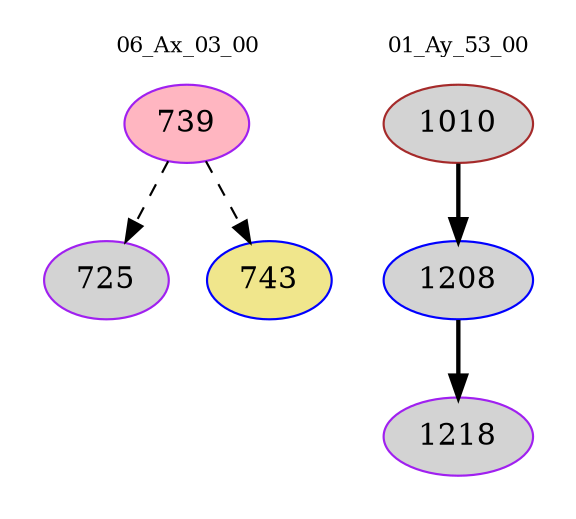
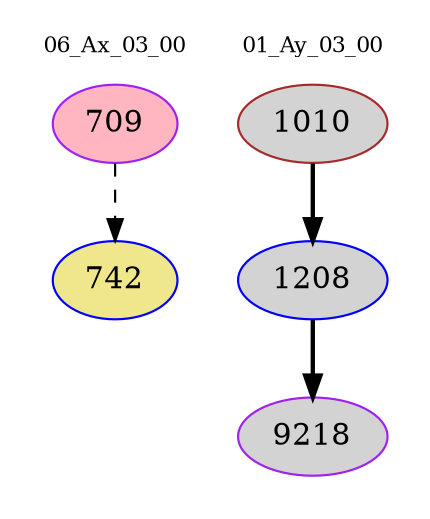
(458, 47) -> (313, 47)
(187, 124) -> (115, 124)
(106, 280) -> none
(269, 280) -> (115, 280)
(458, 437) -> (313, 437)
